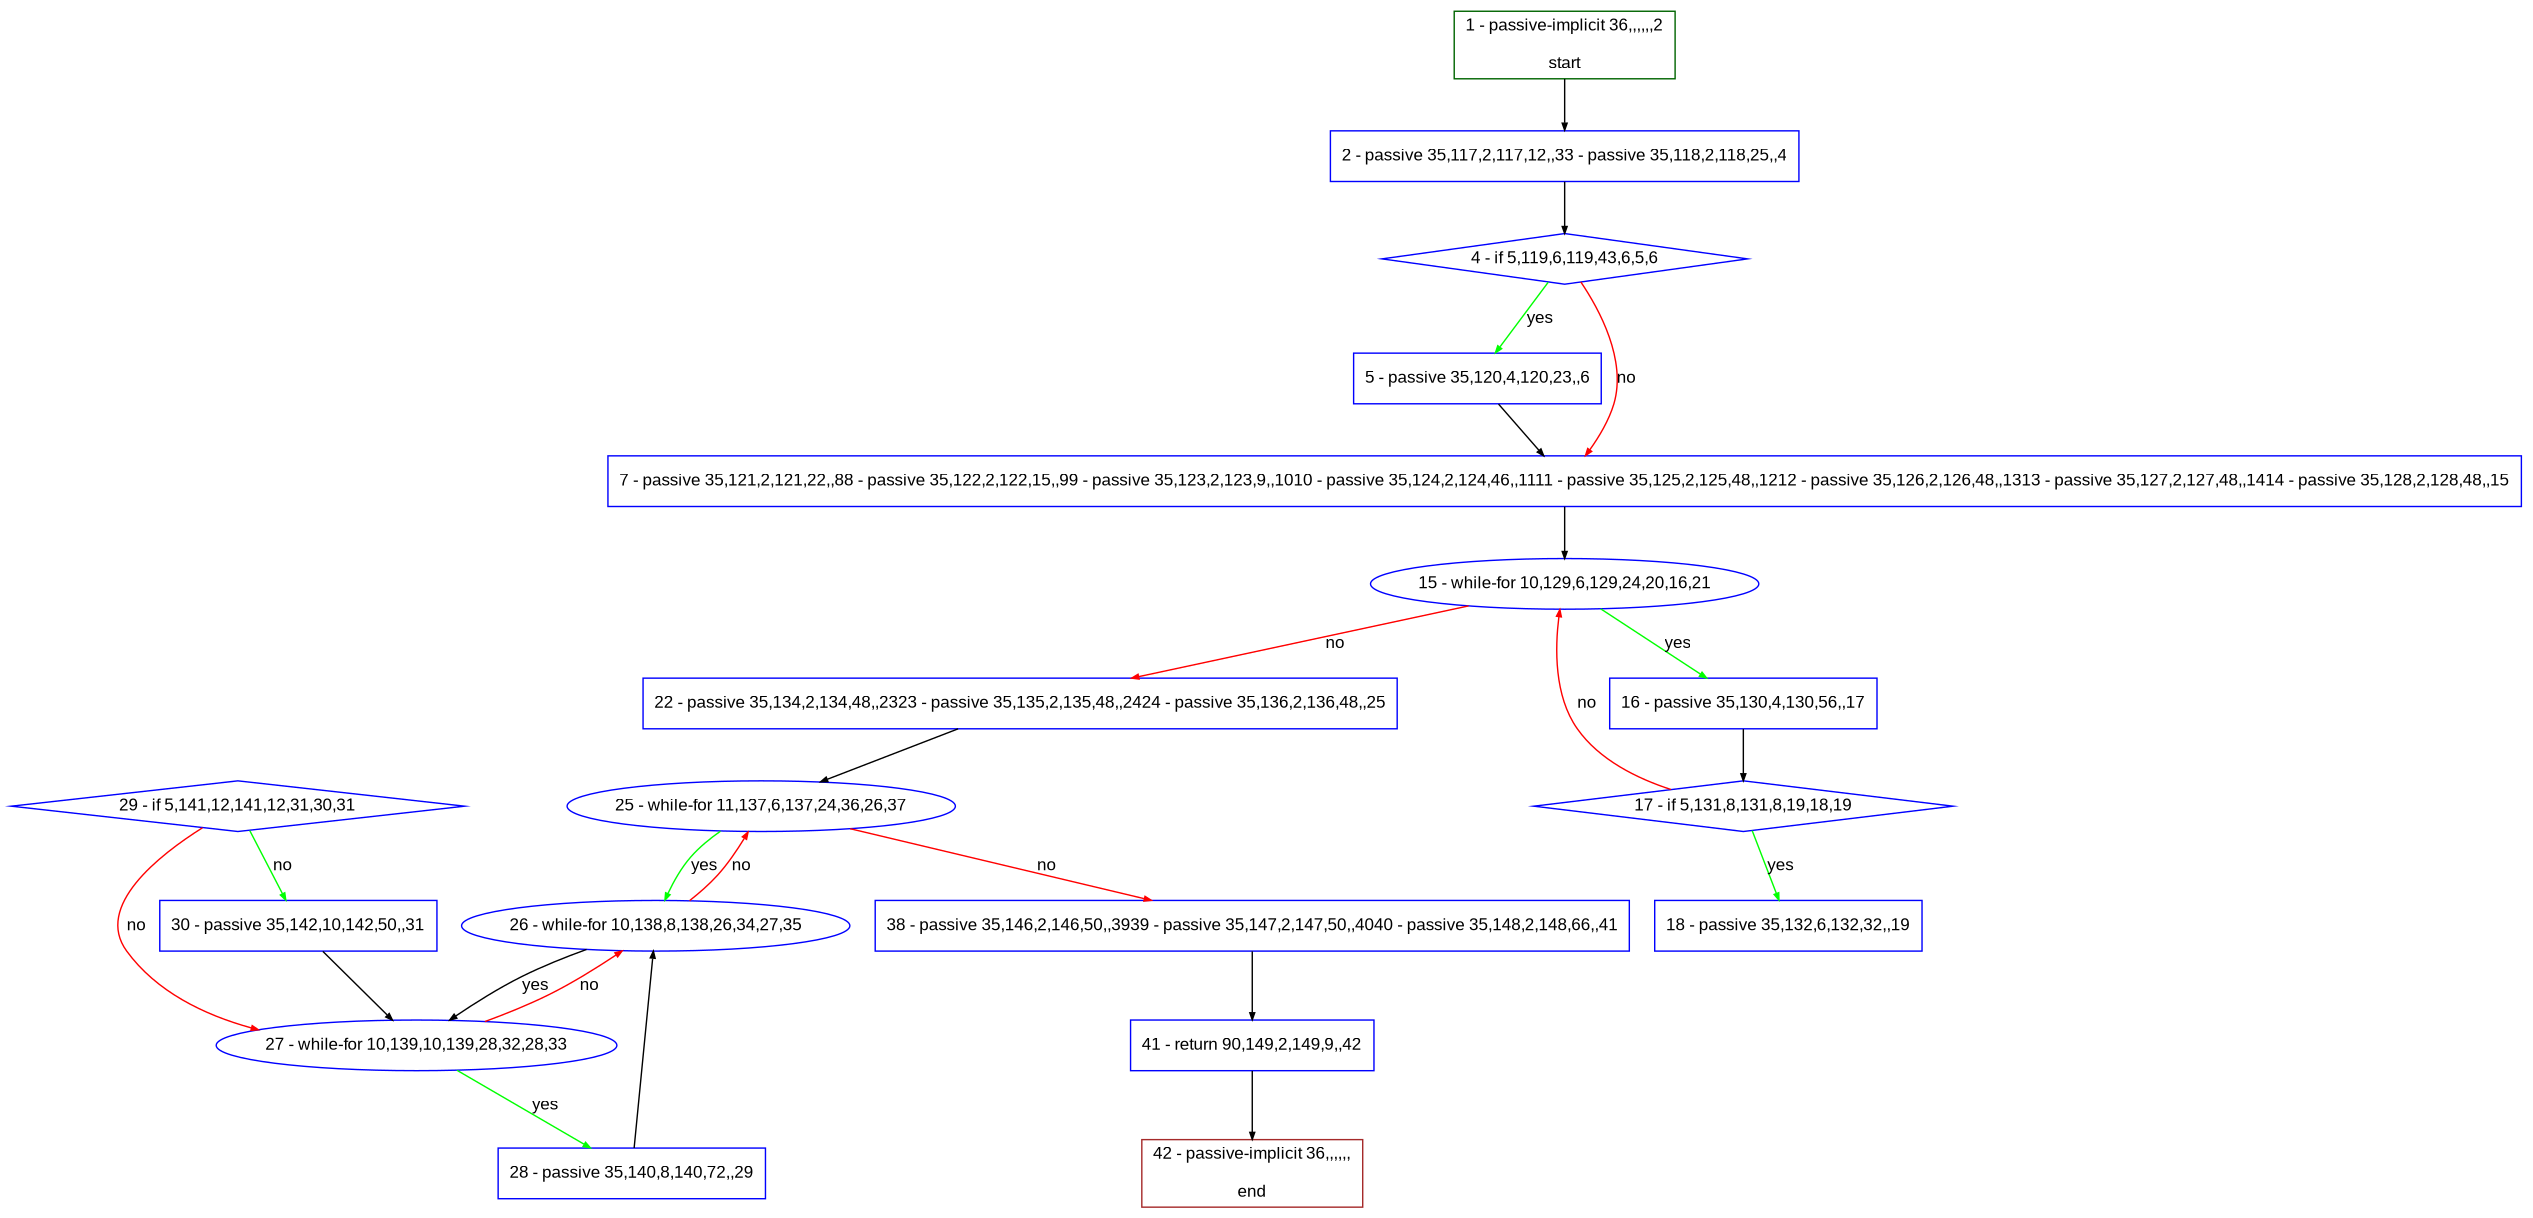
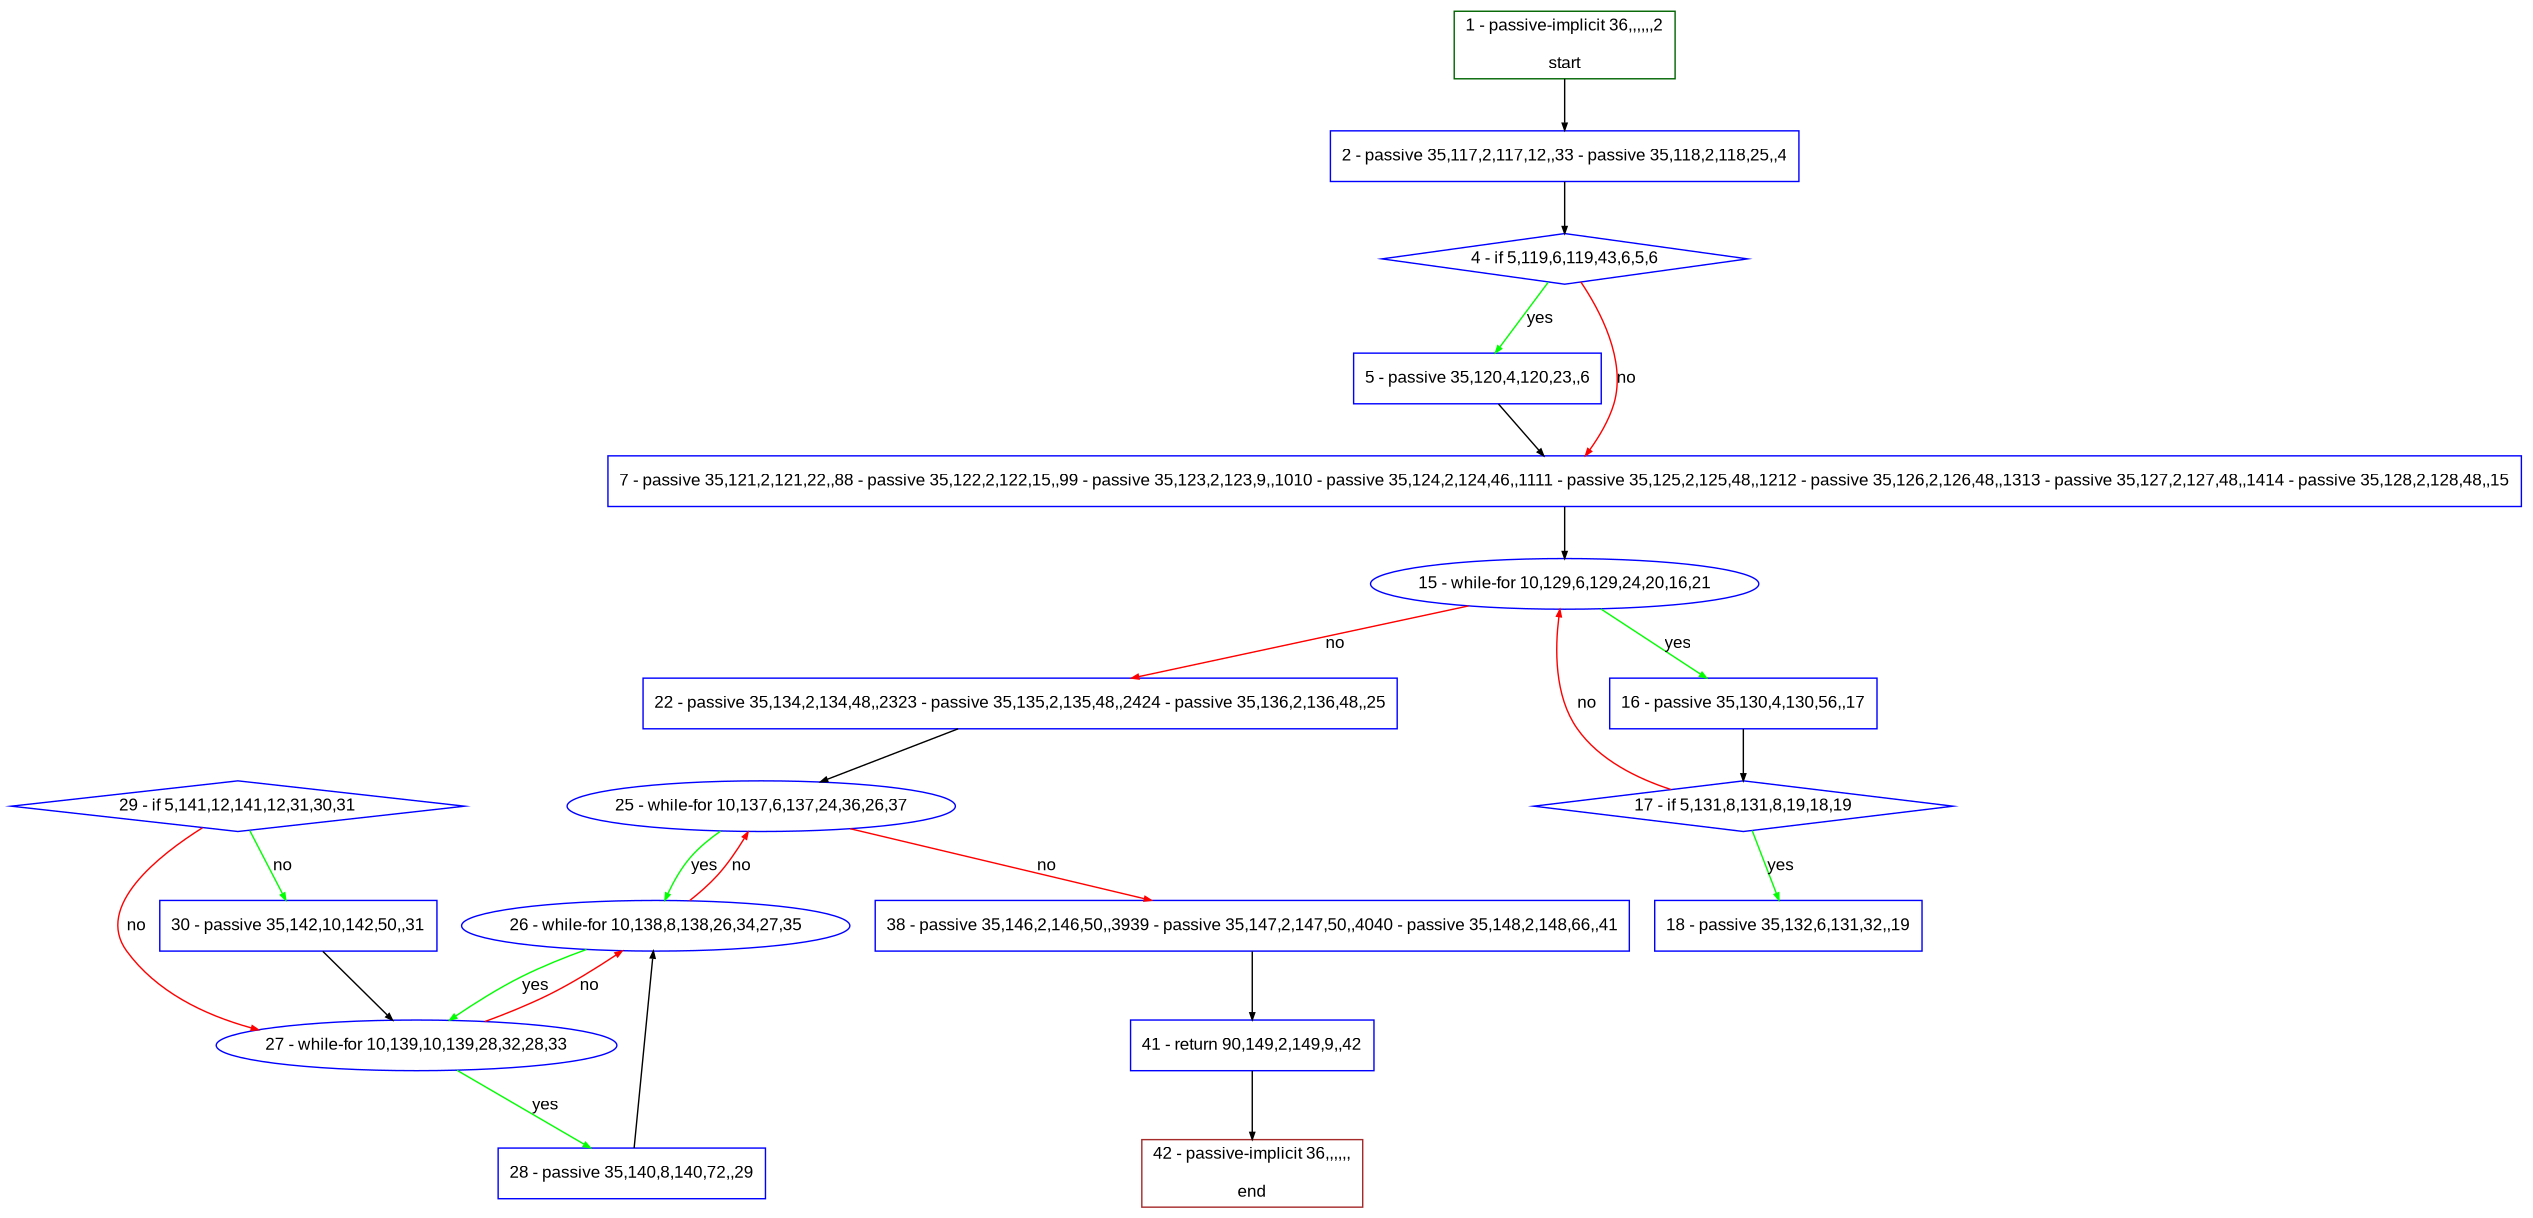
(761, 806) -> (761, 806)
(1788, 926) -> (1788, 926)
(519, 978) -> (519, 978)
